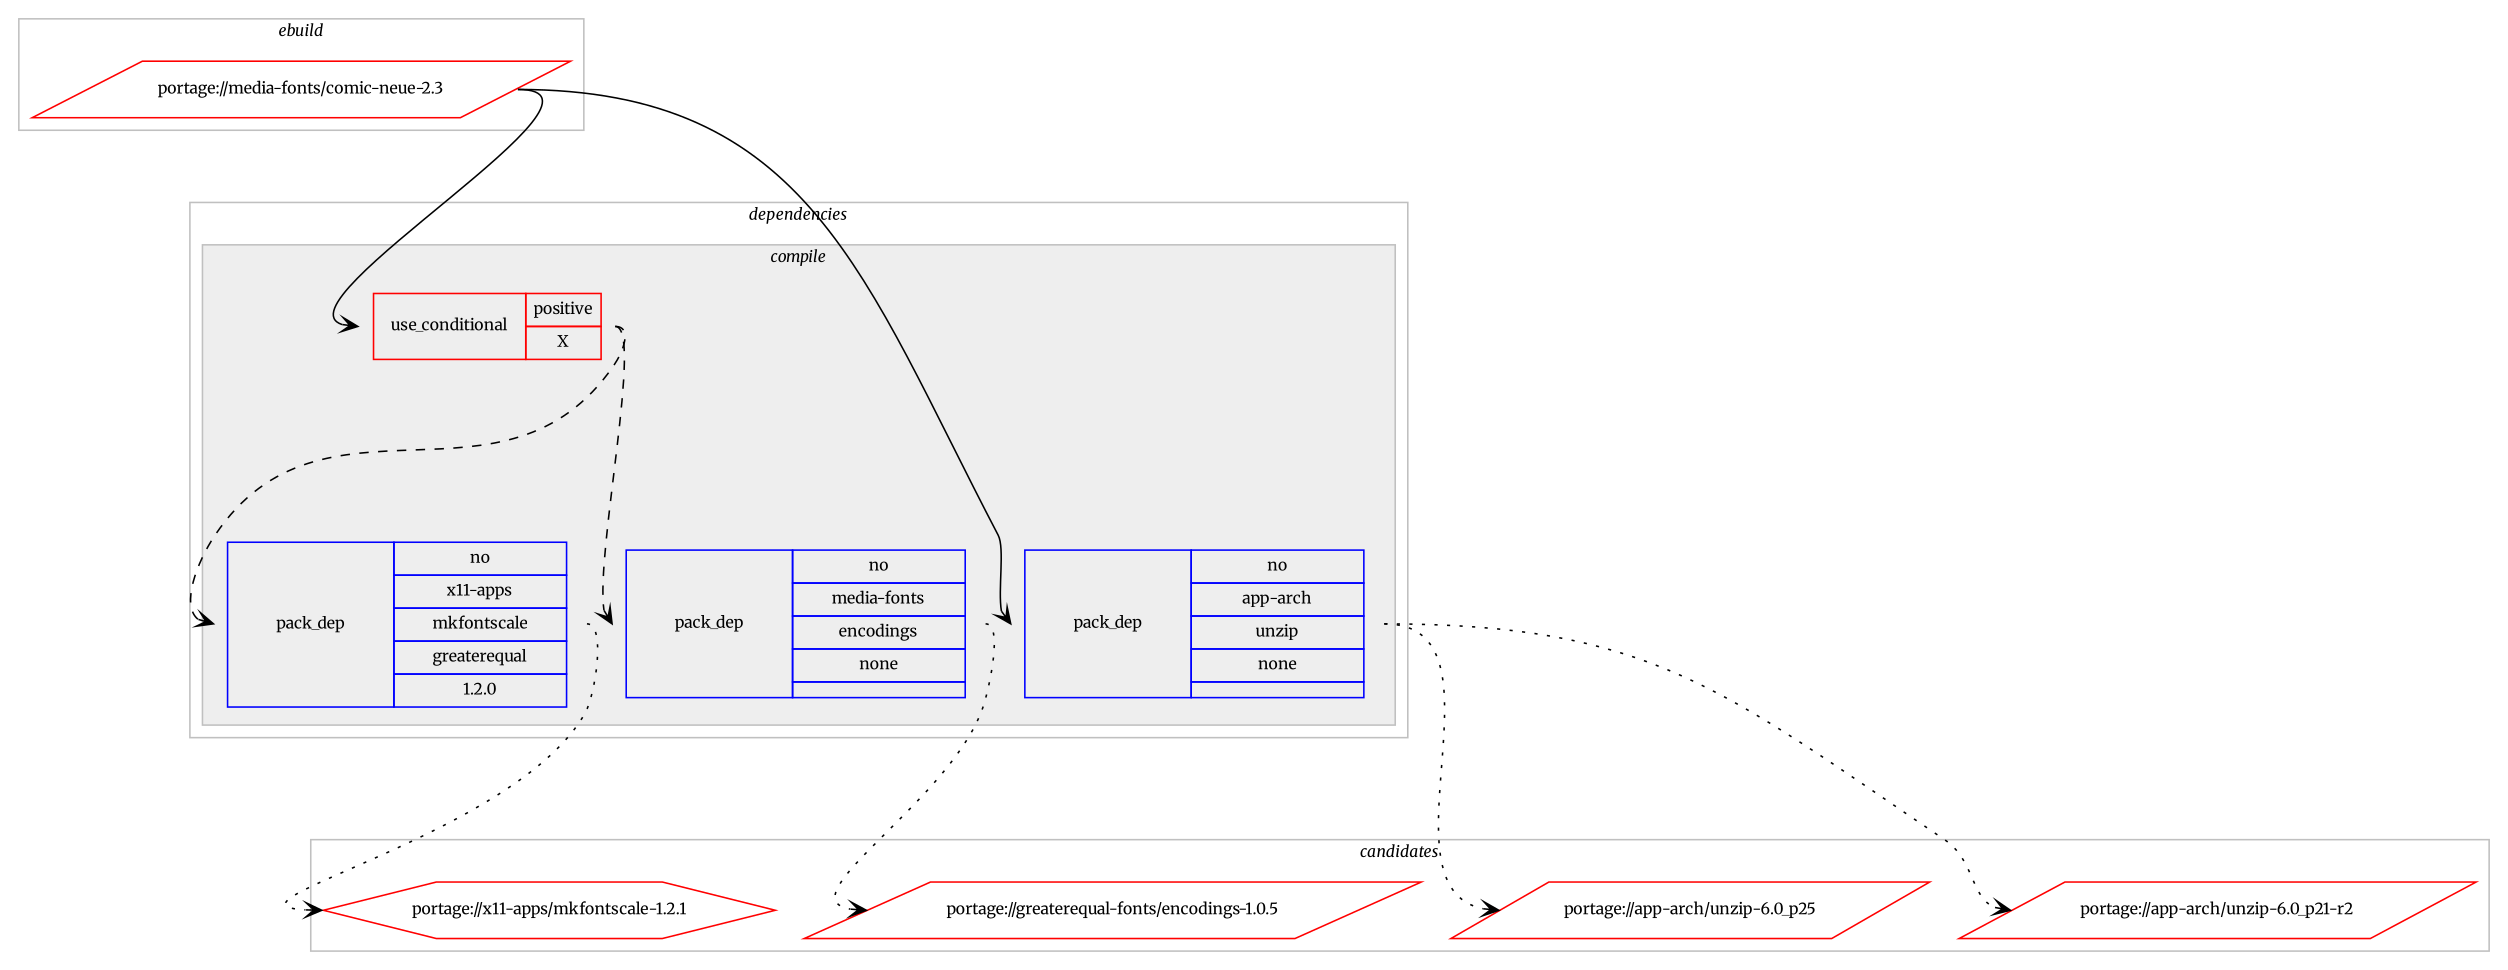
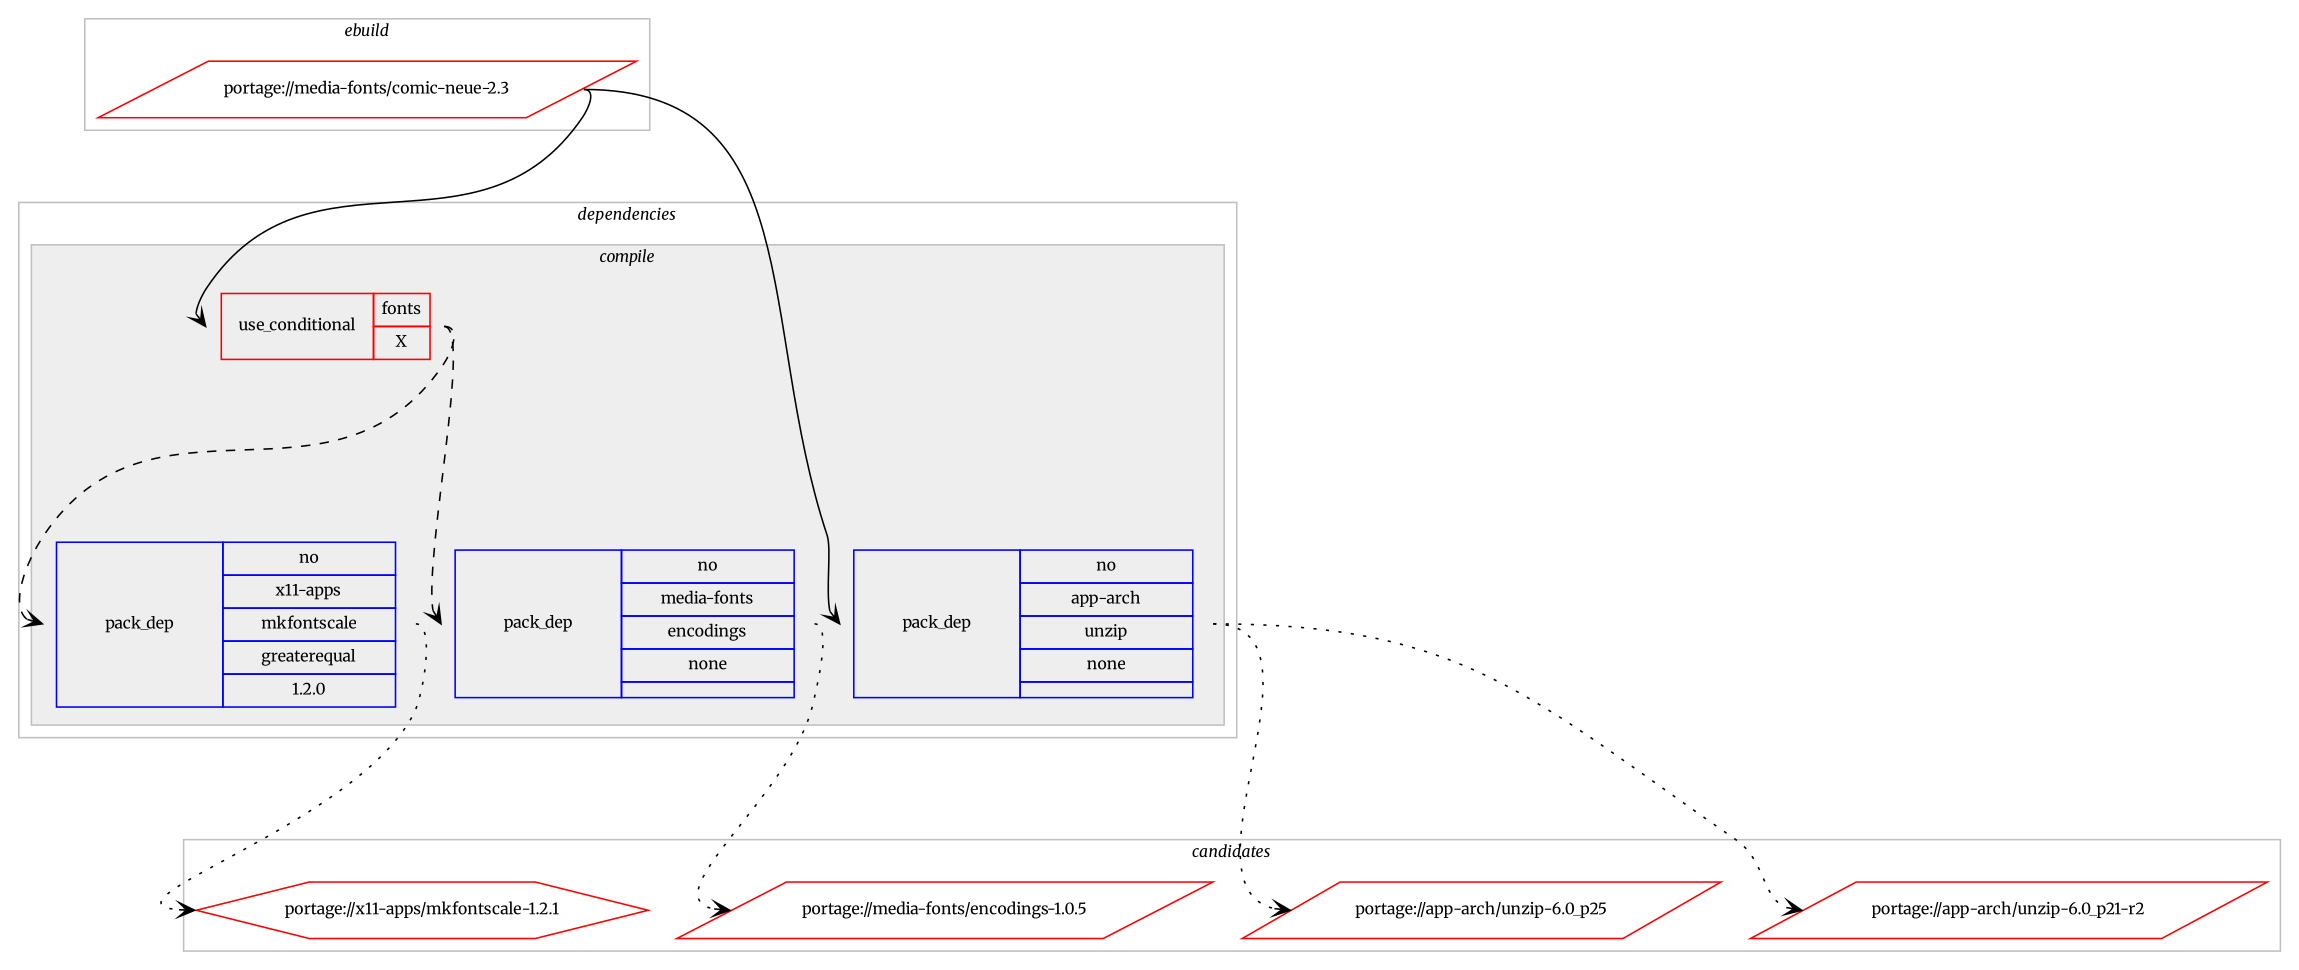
(563, 309) -> (402, 309)
(1113, 910) -> (945, 910)
